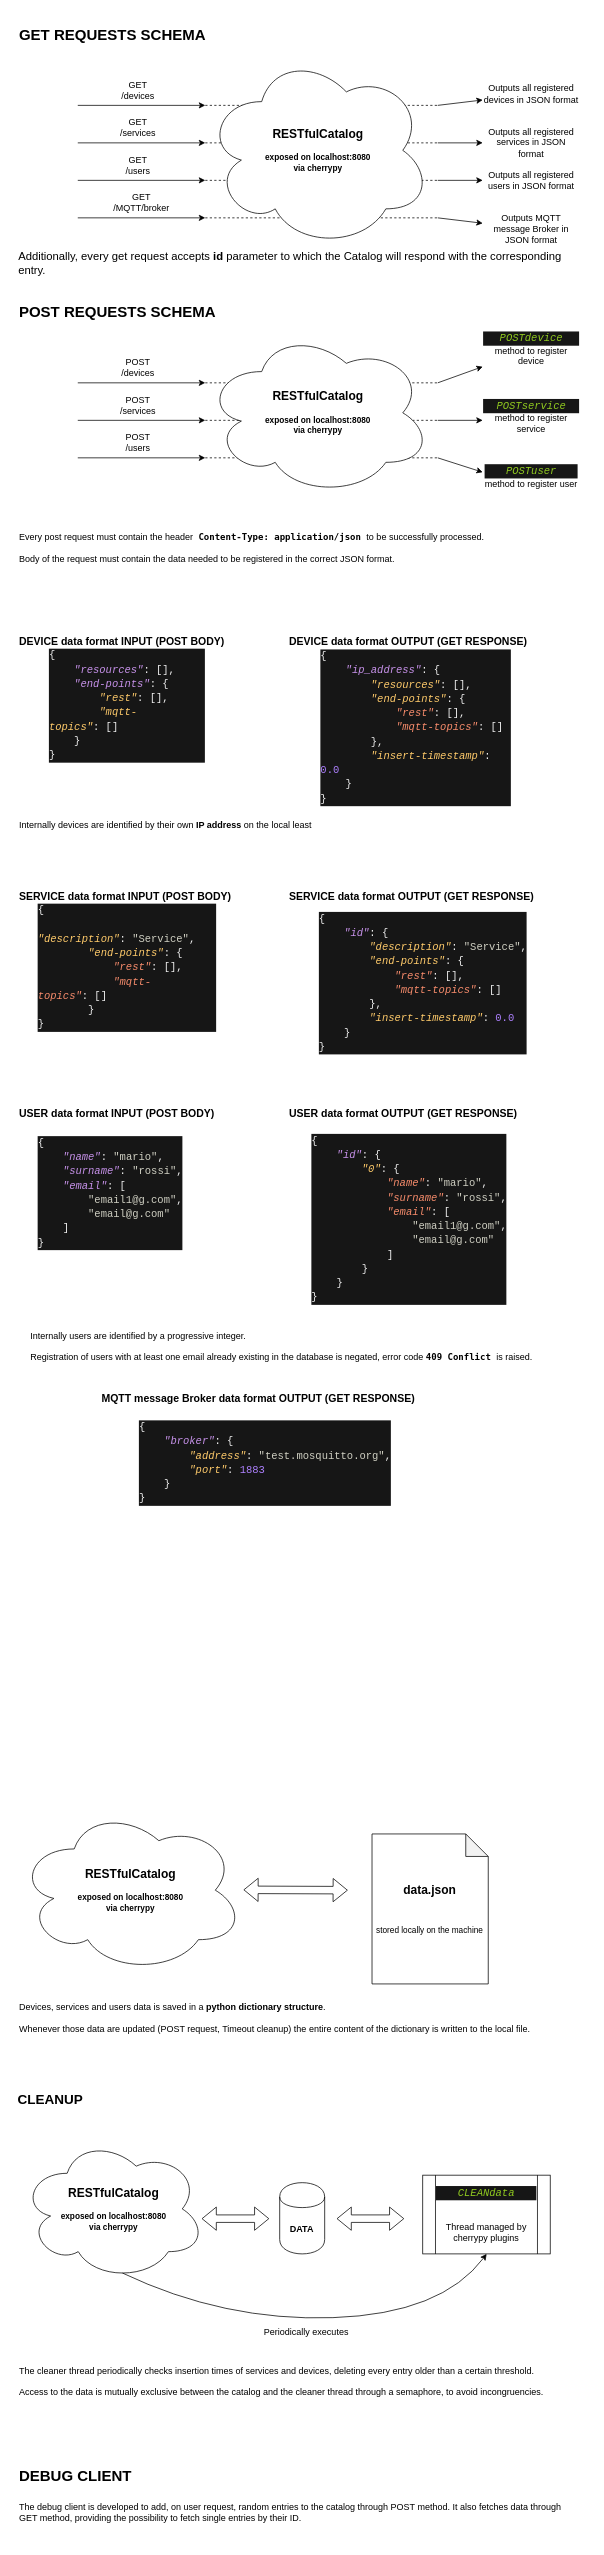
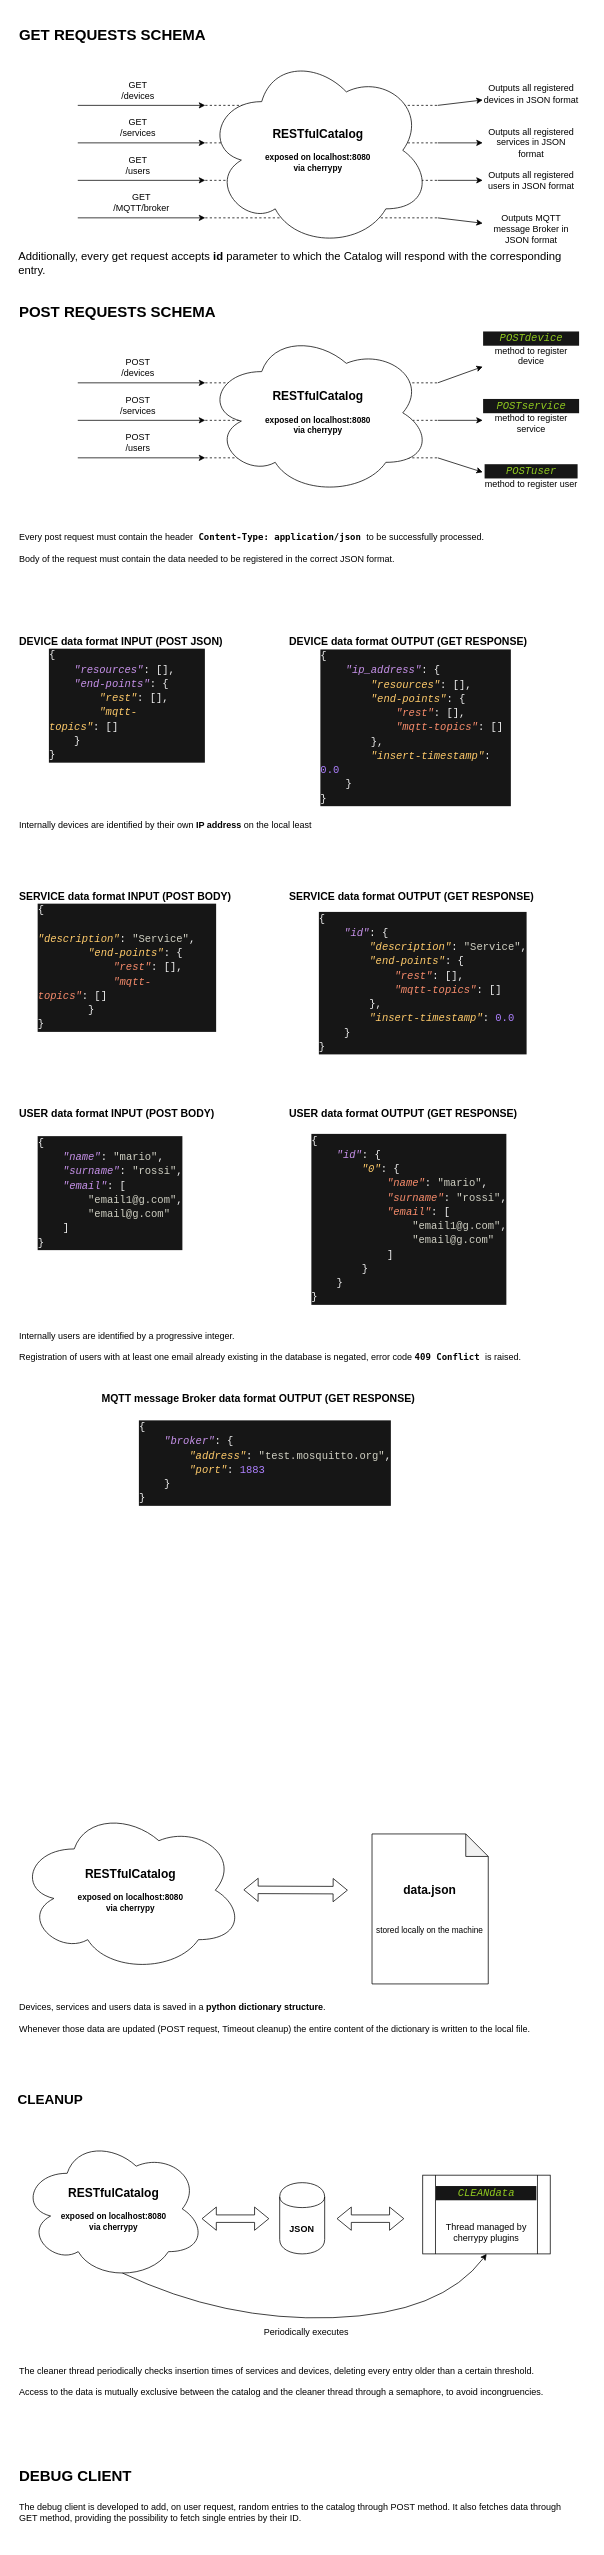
(104, 642) -> (104, 642)
(314, 1347) -> (303, 1347)
(302, 2229) -> (302, 2229)
